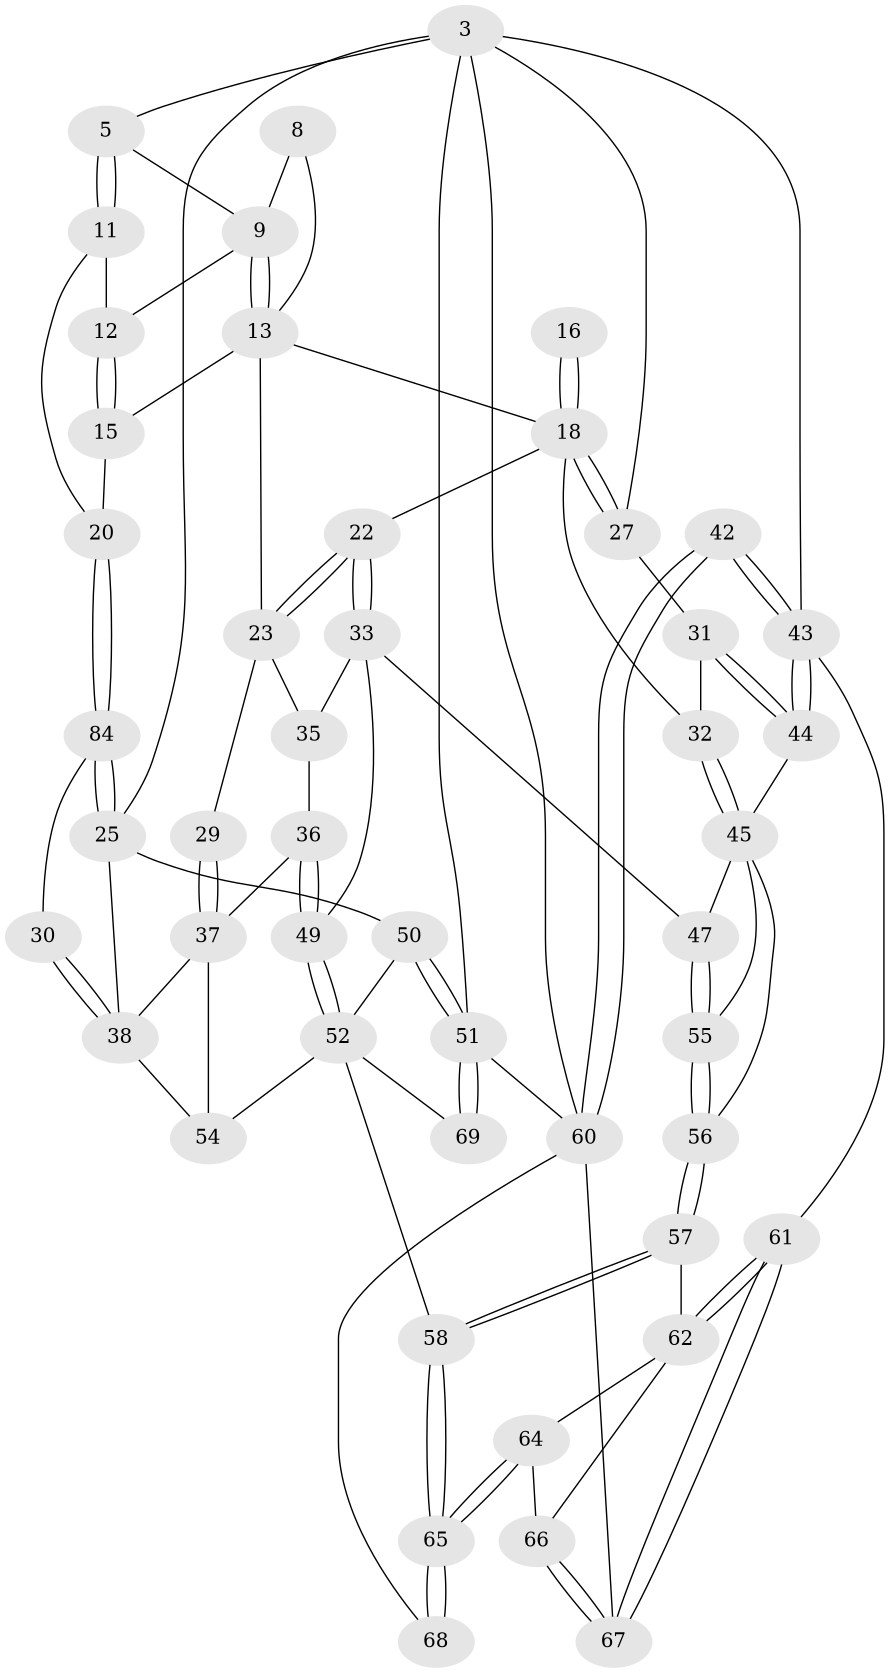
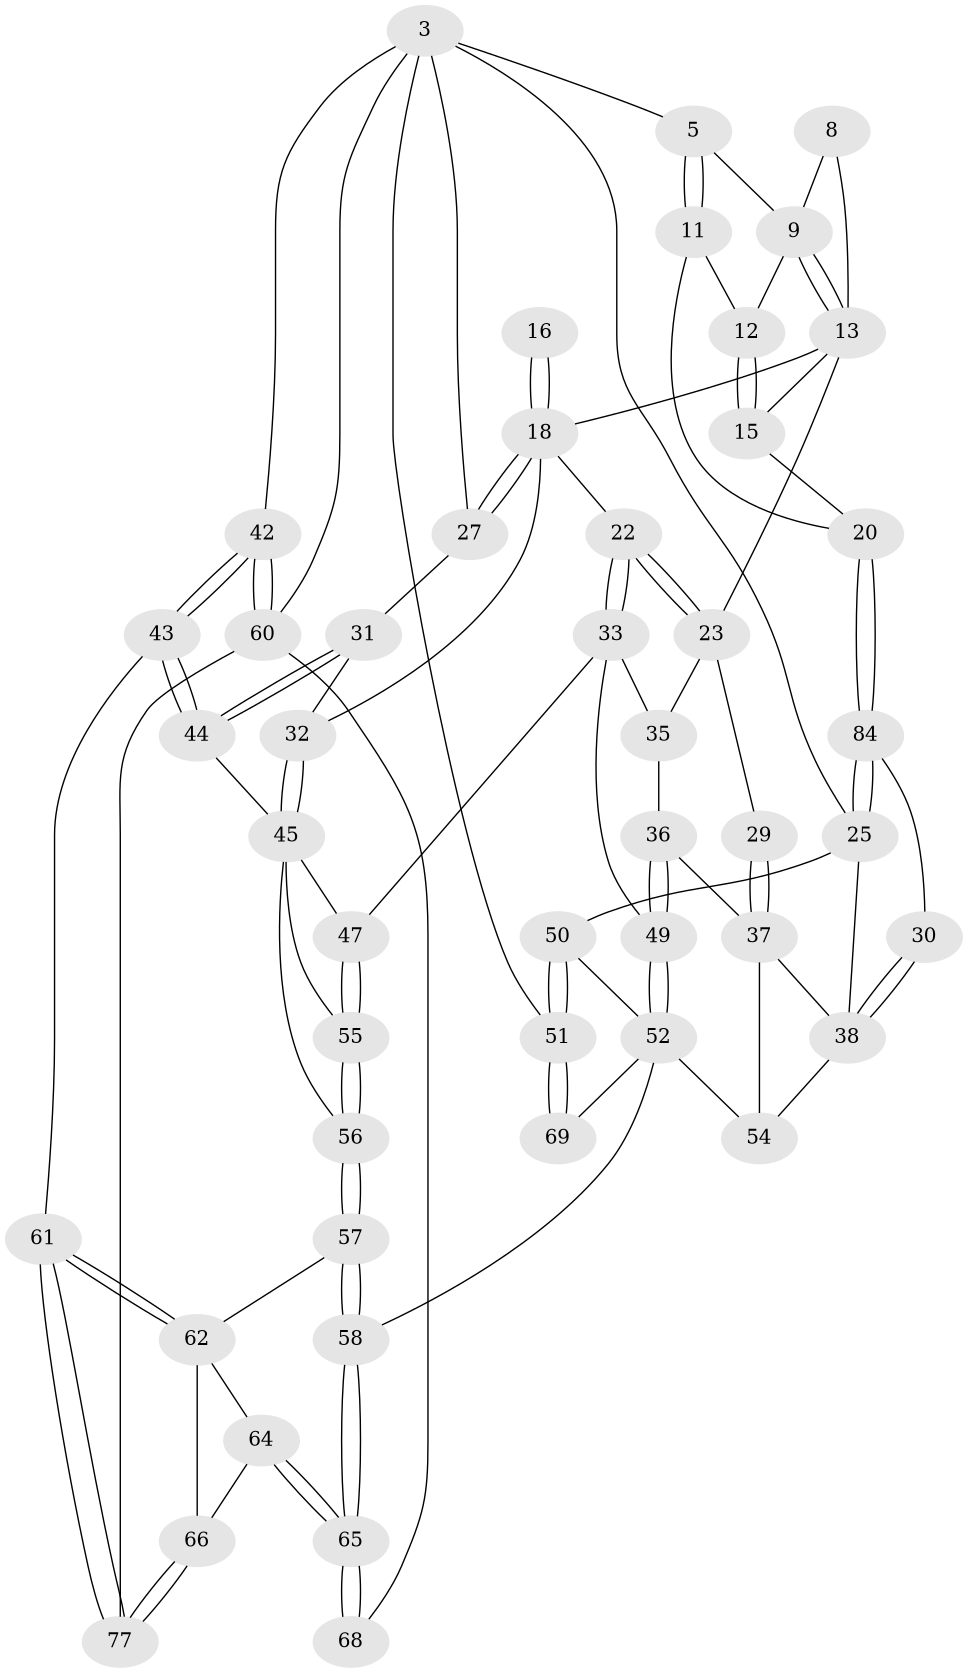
(800, 228) -> (276, 254)
(527, 1088) -> none
(614, 1642) -> (120, 1642)
